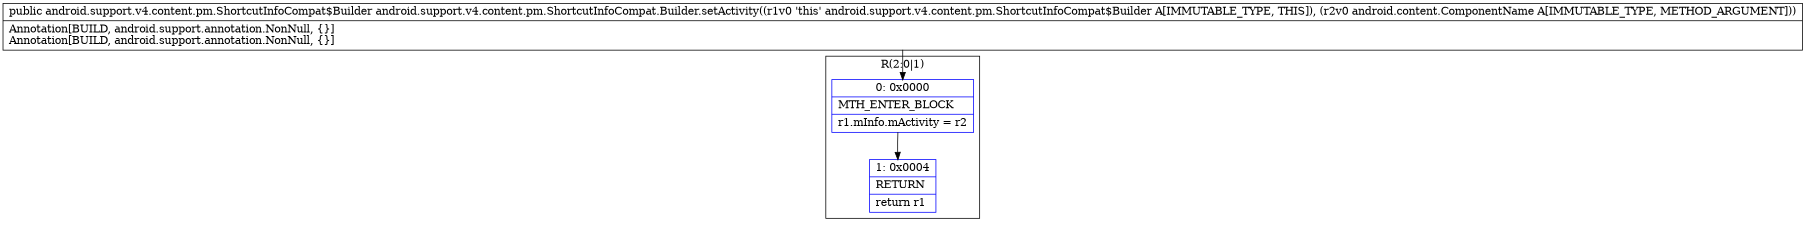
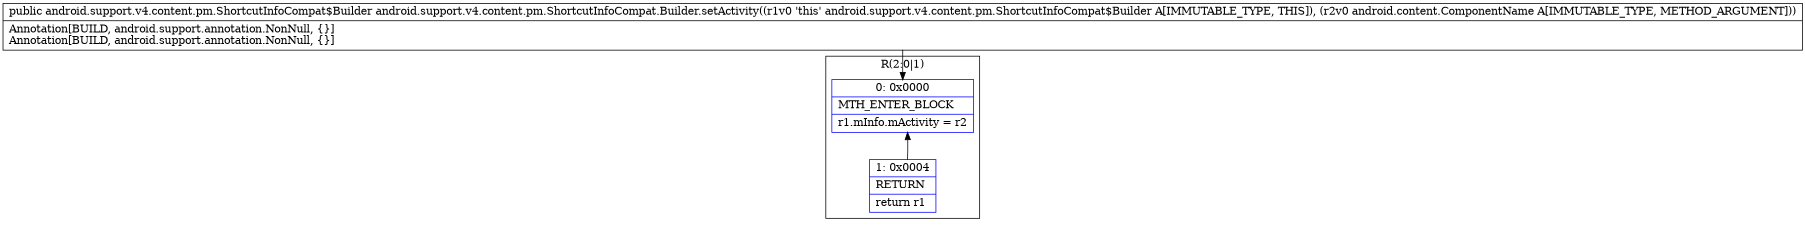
(898, 142) -> (908, 150)
